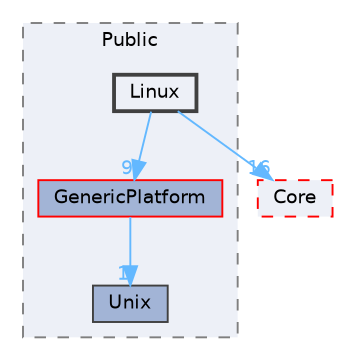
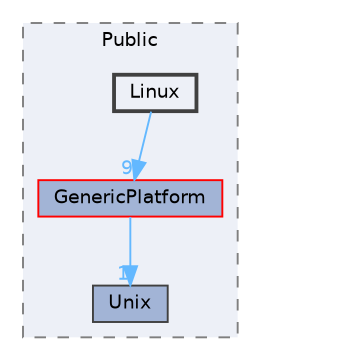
(295, 198) -> none
